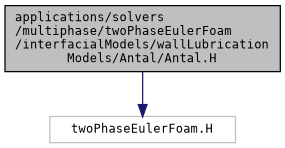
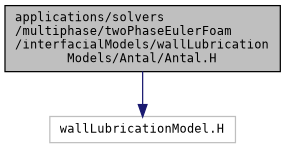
(143, 130) -> (143, 130)
